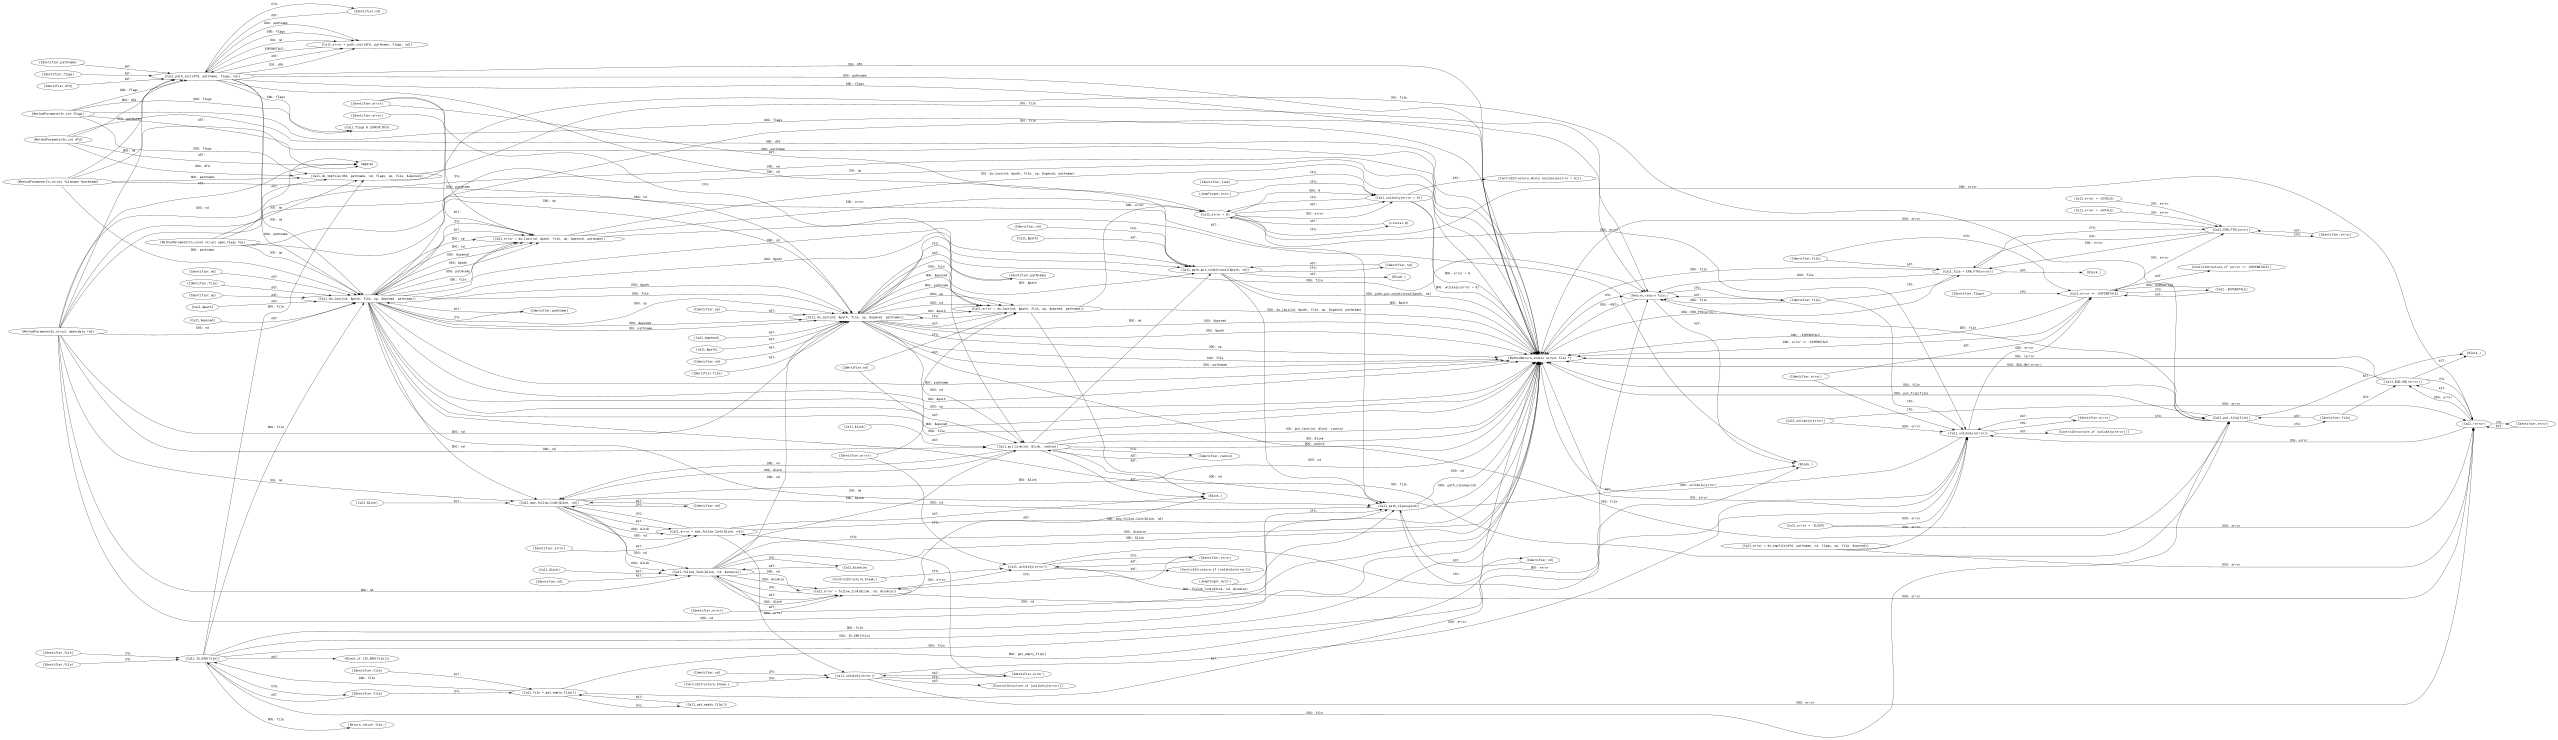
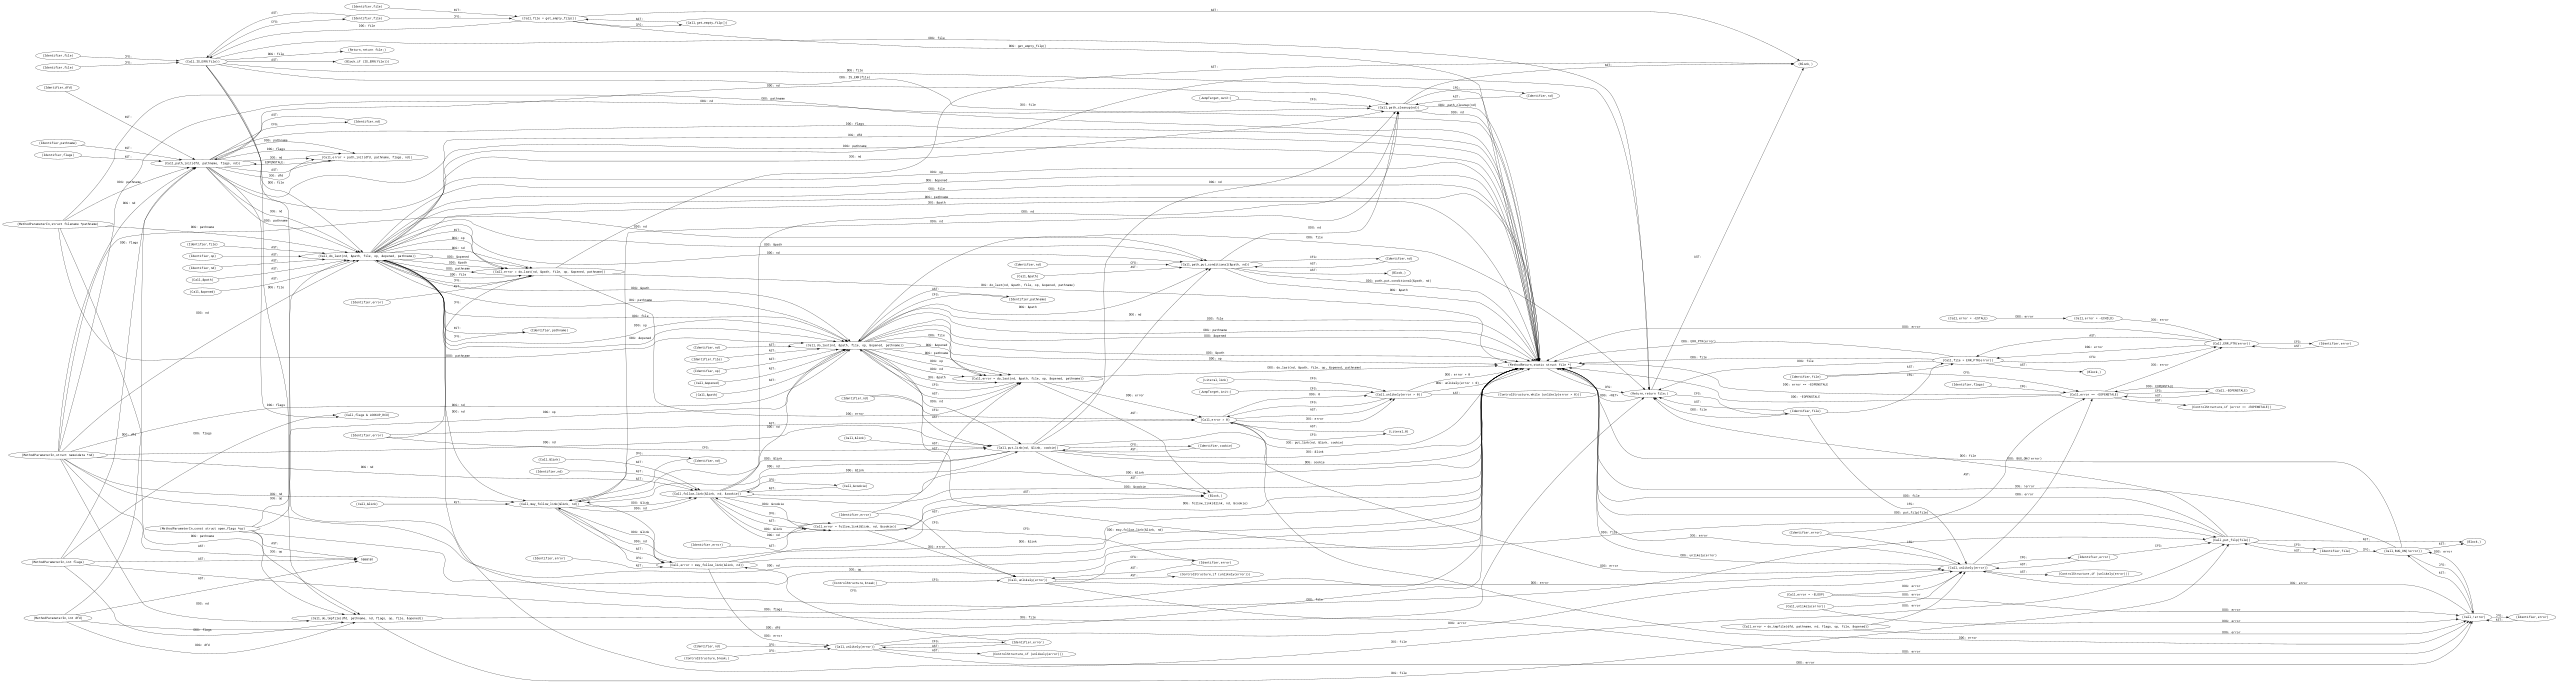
(1215, 182) -> (1215, 380)
(2168, 217) -> (2030, 318)
